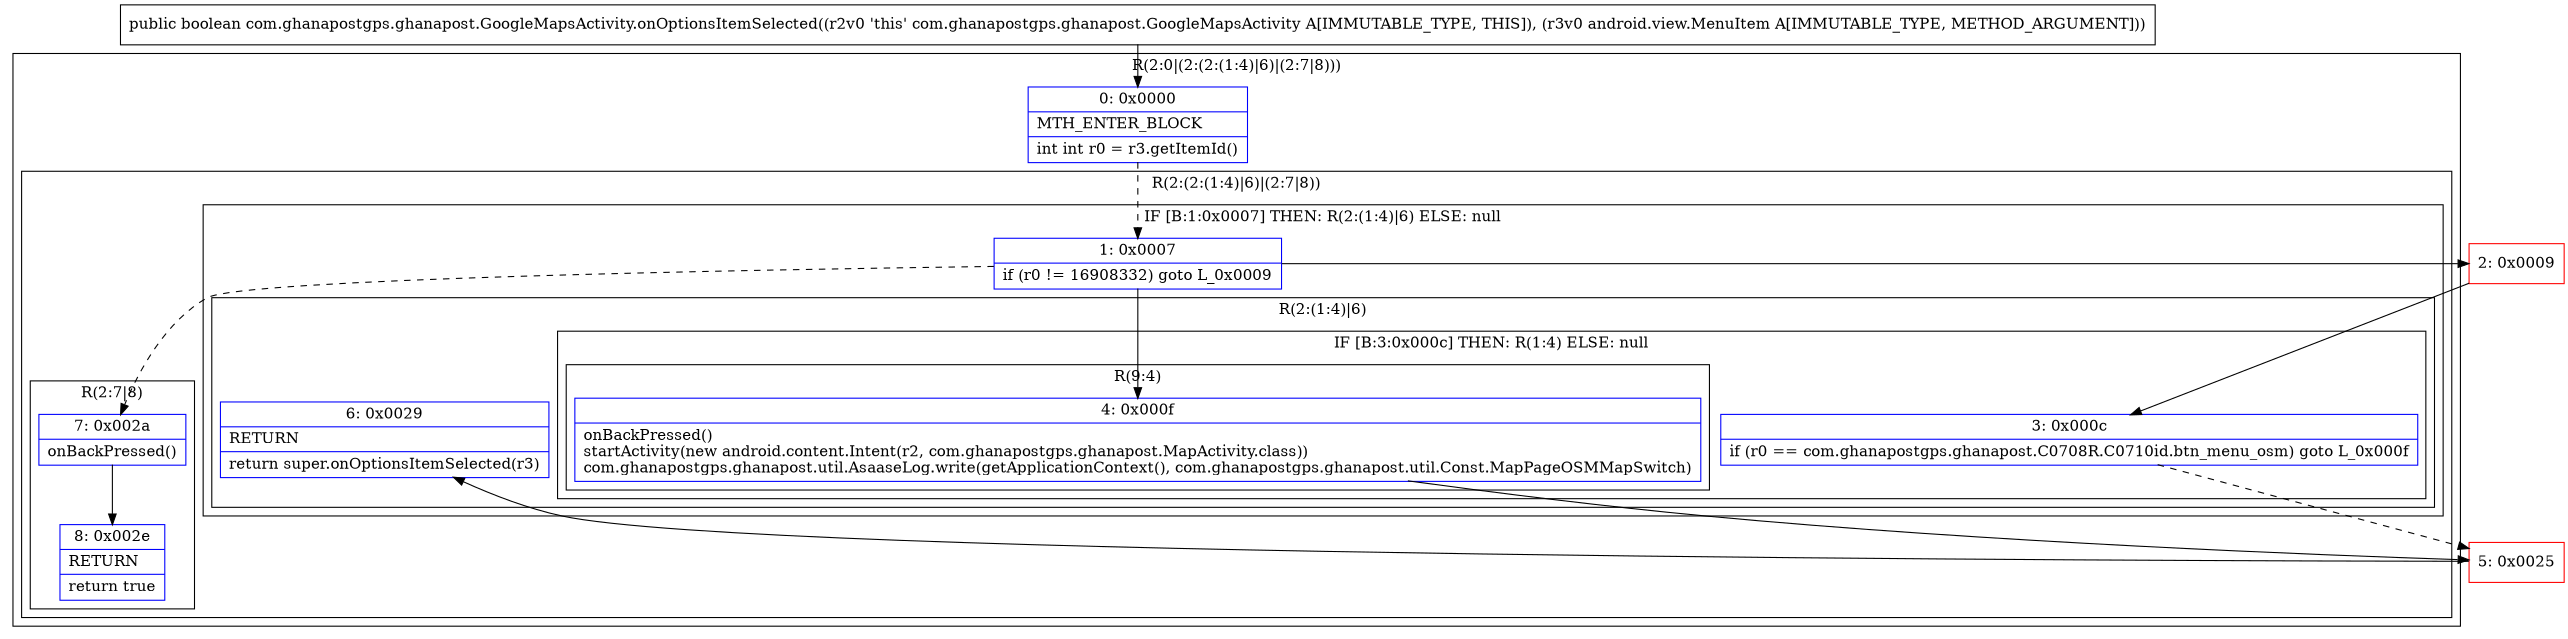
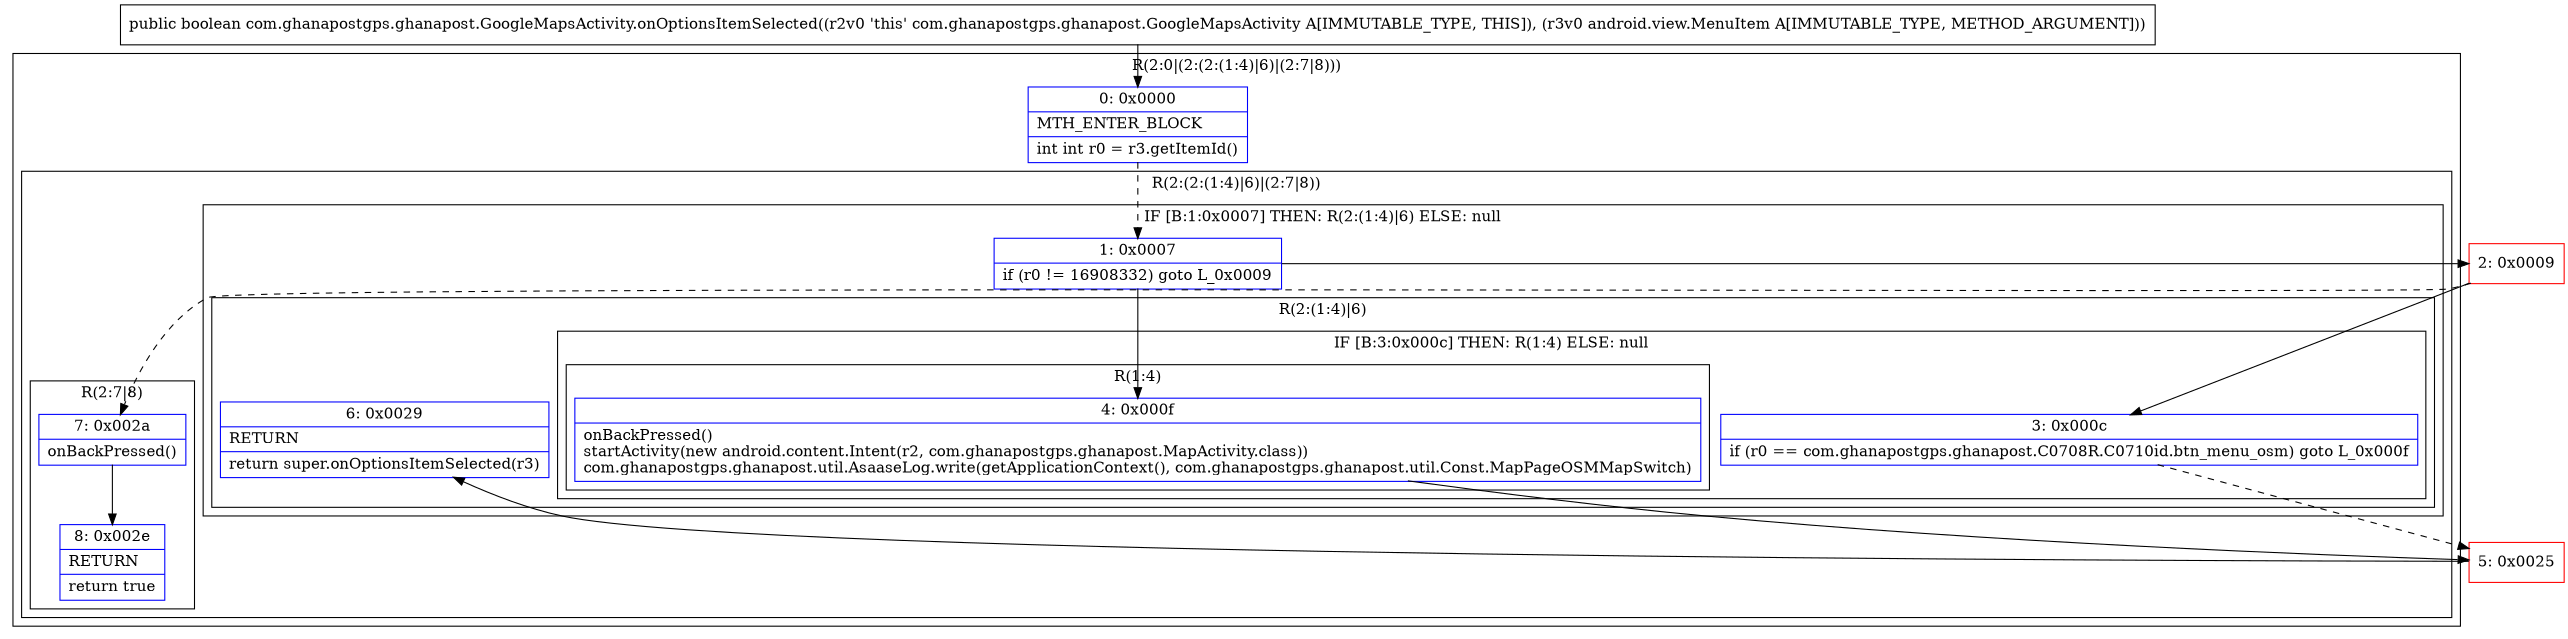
(531, 276) -> (1271, 290)
(1138, 377) -> (1138, 377)
